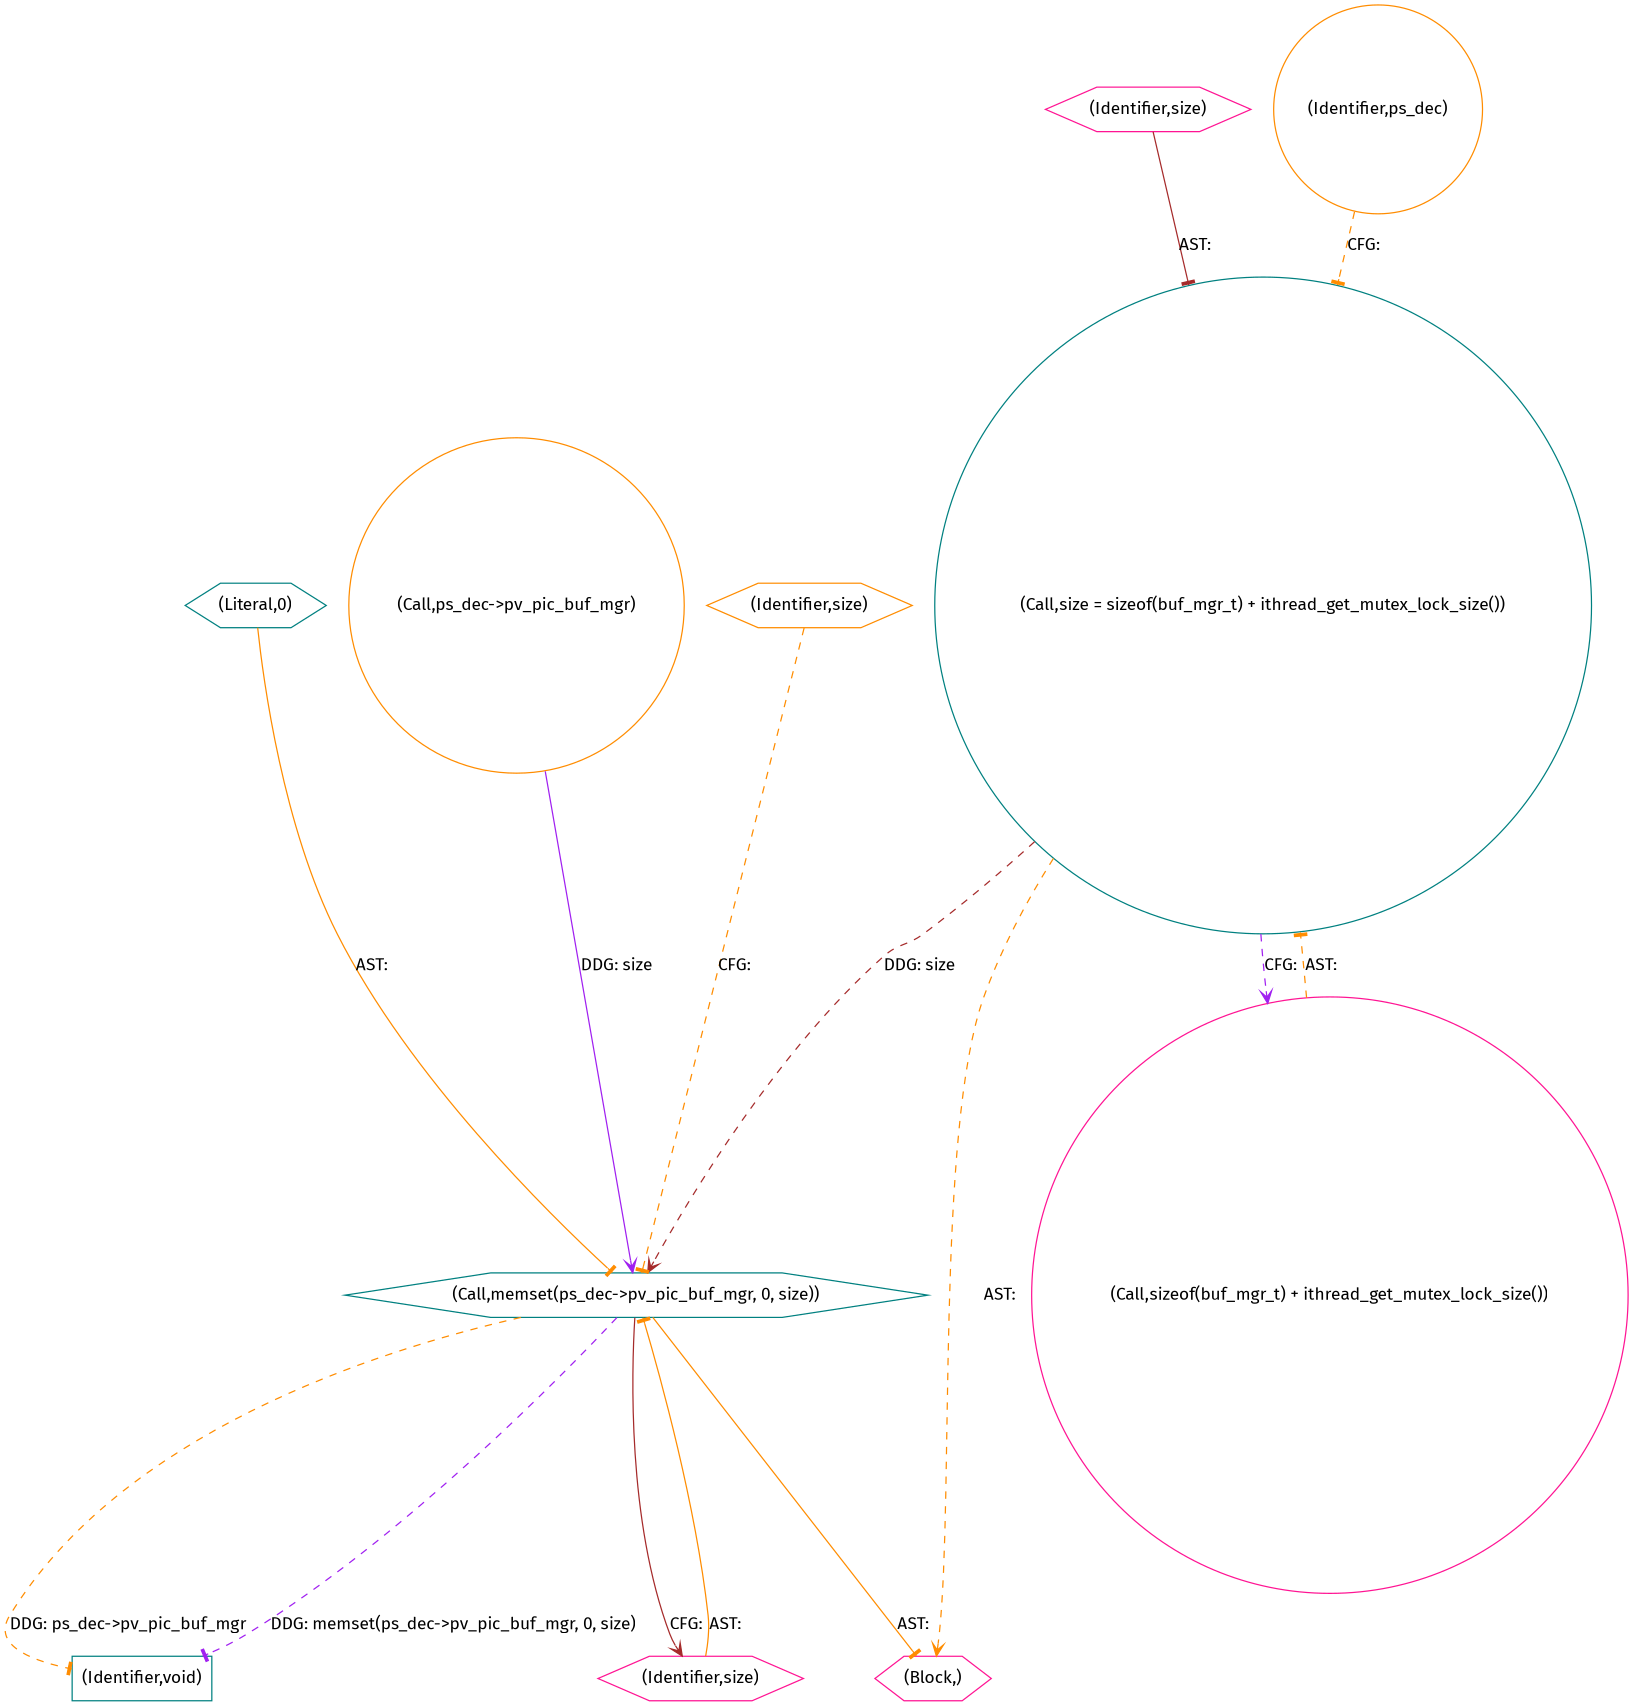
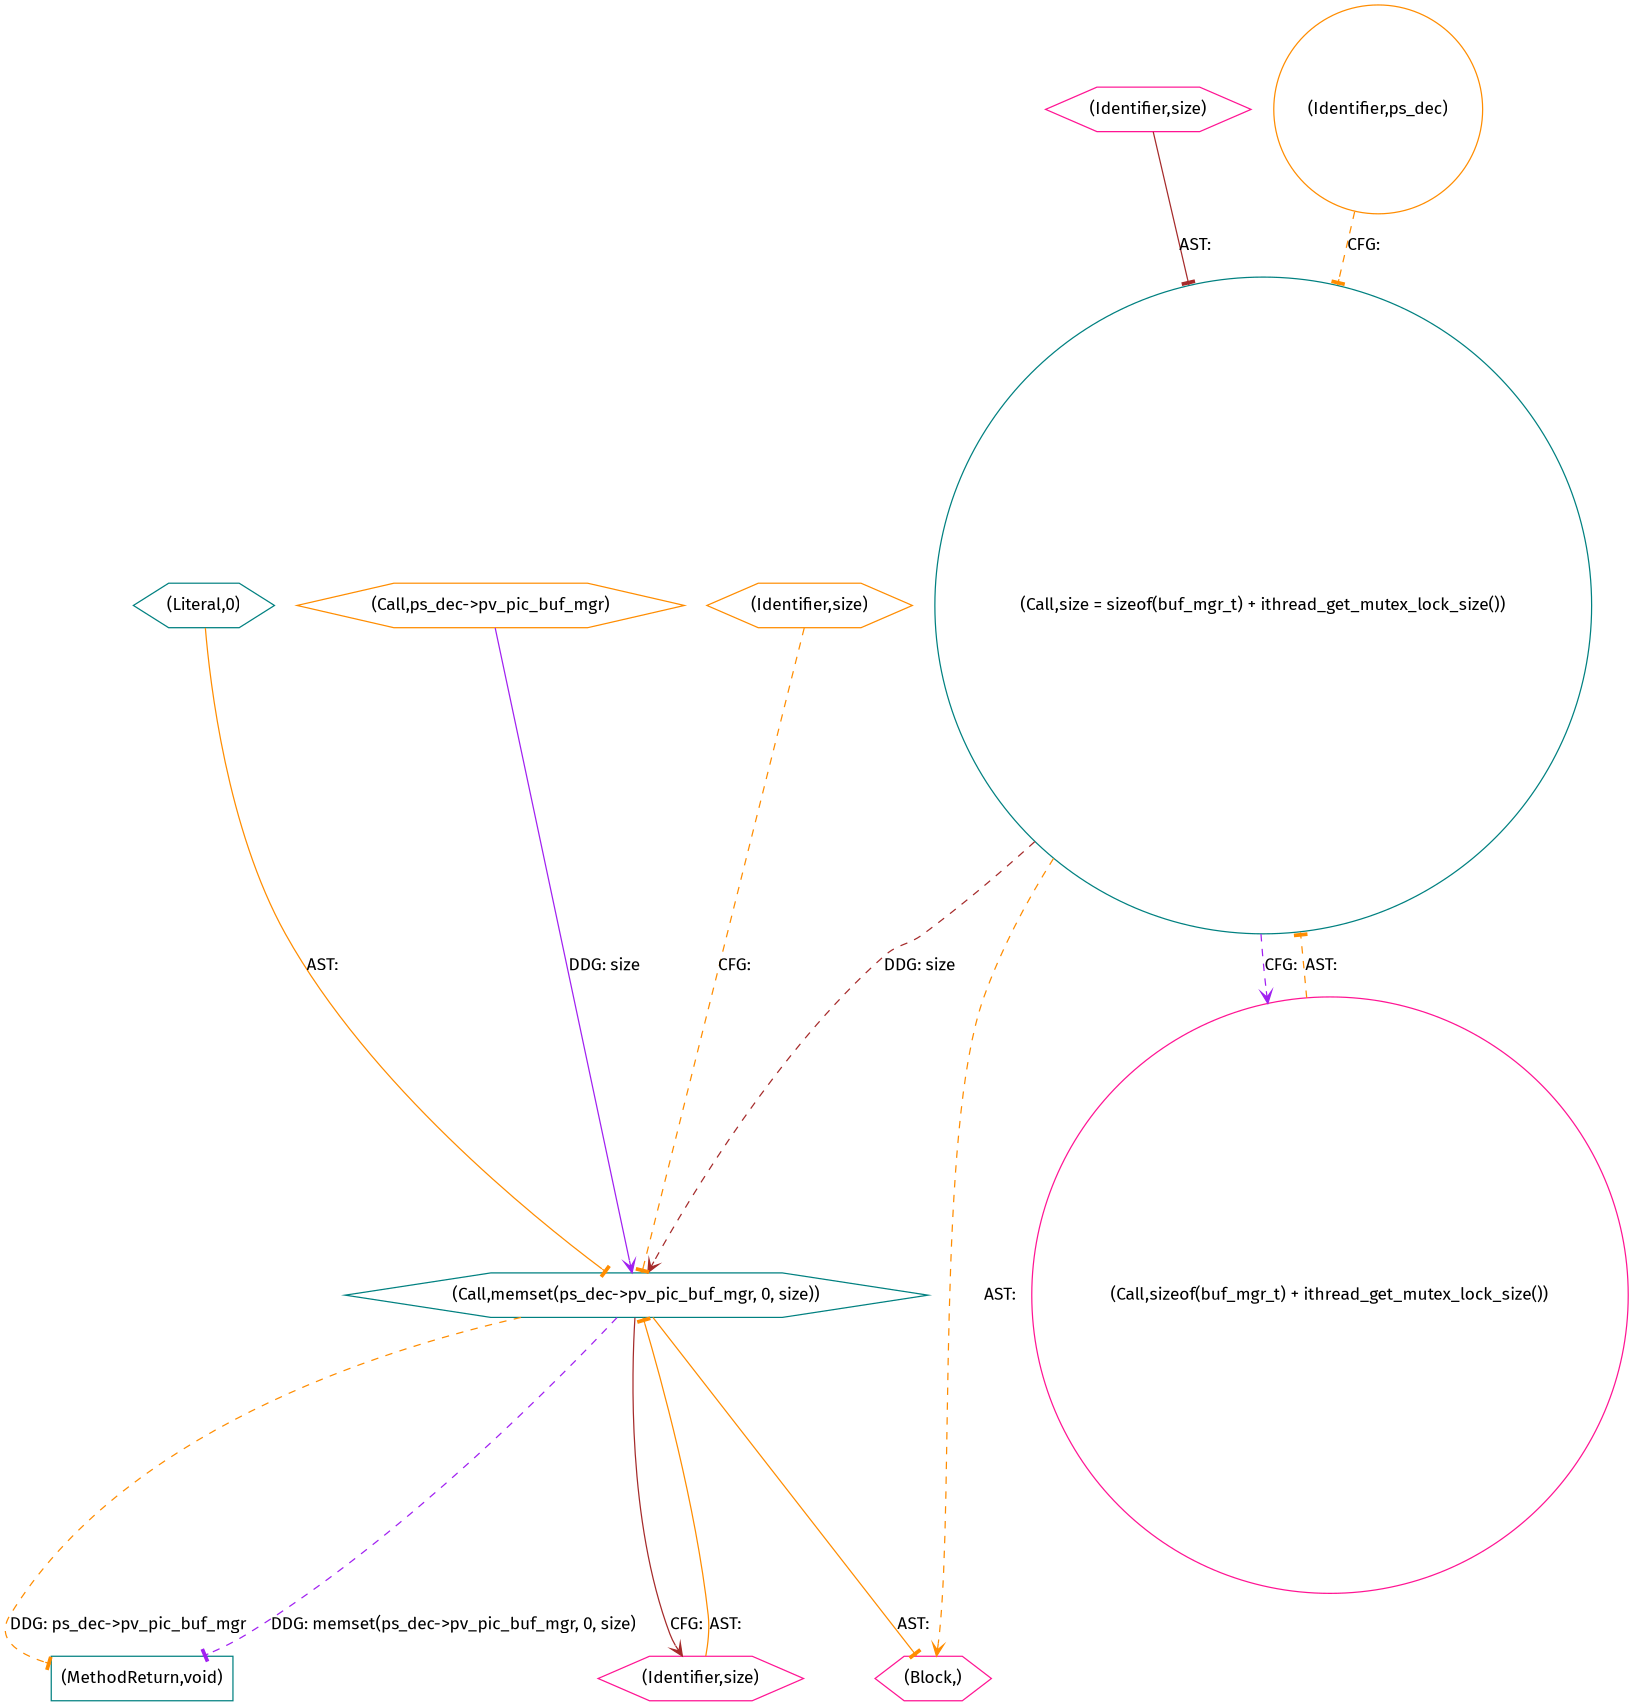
(517, 605) -> (491, 605)
(142, 1679) -> (142, 1679)
